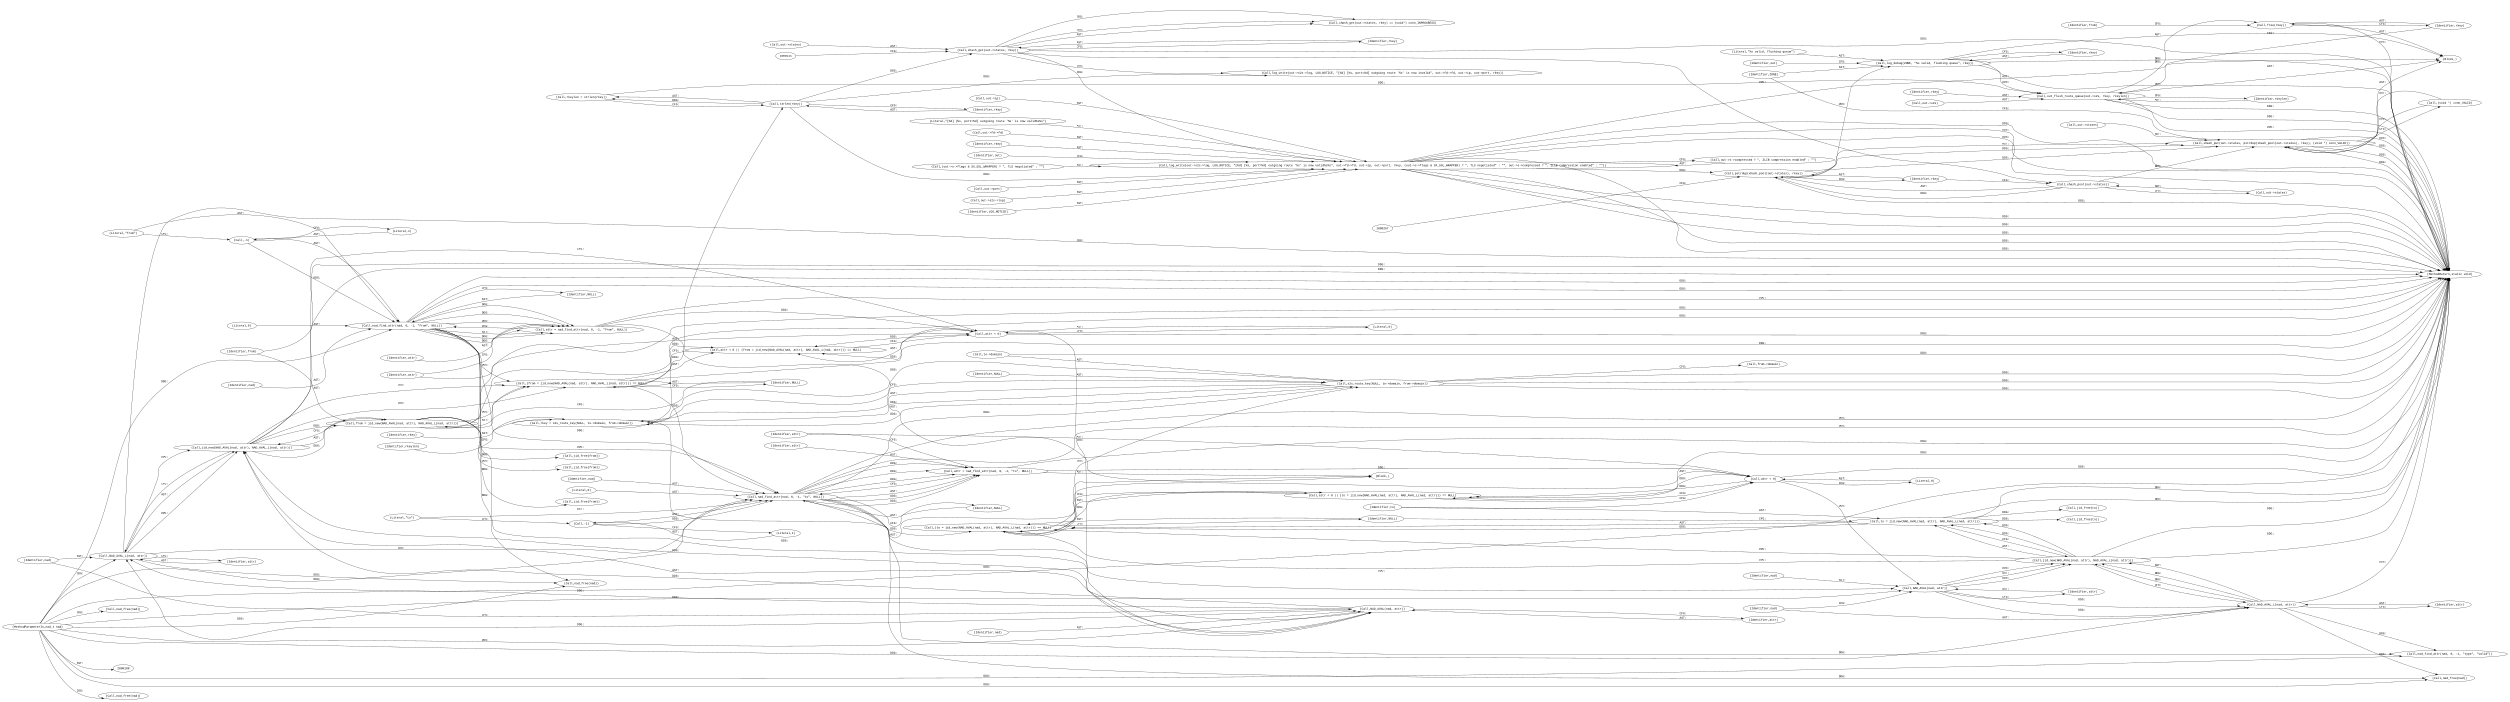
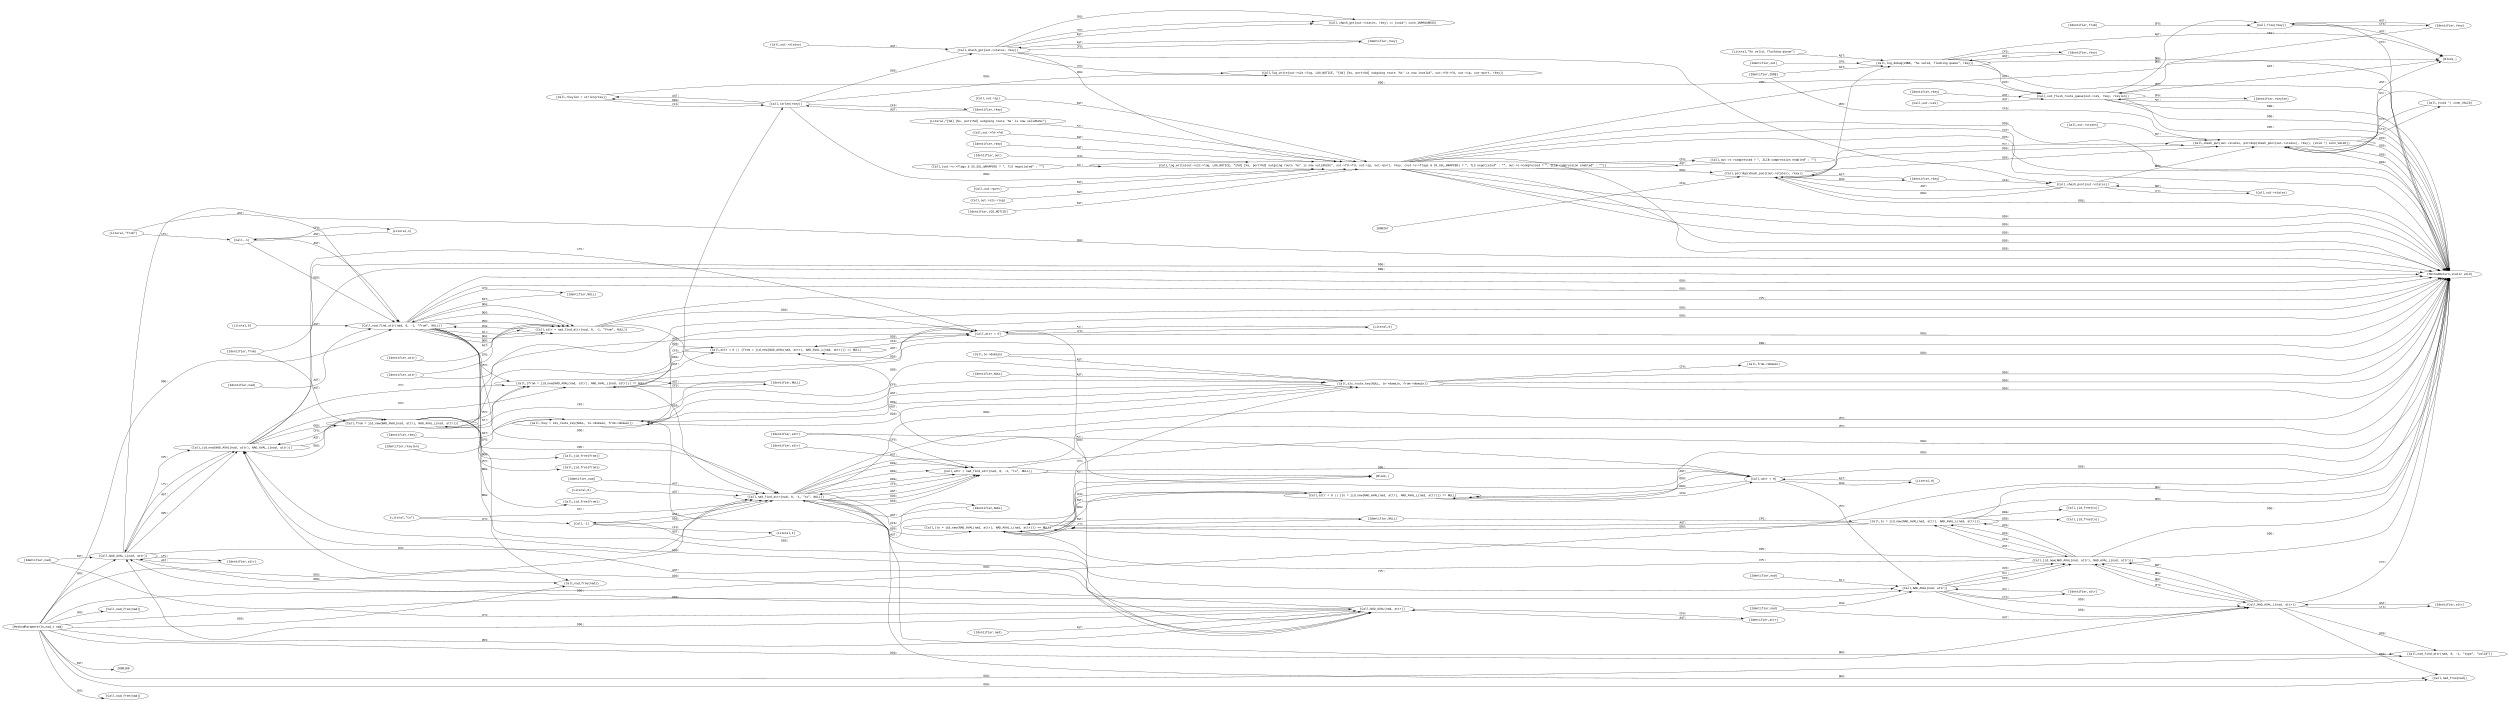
(1814, 46) -> none
(786, 56) -> none
(1382, 507) -> none
